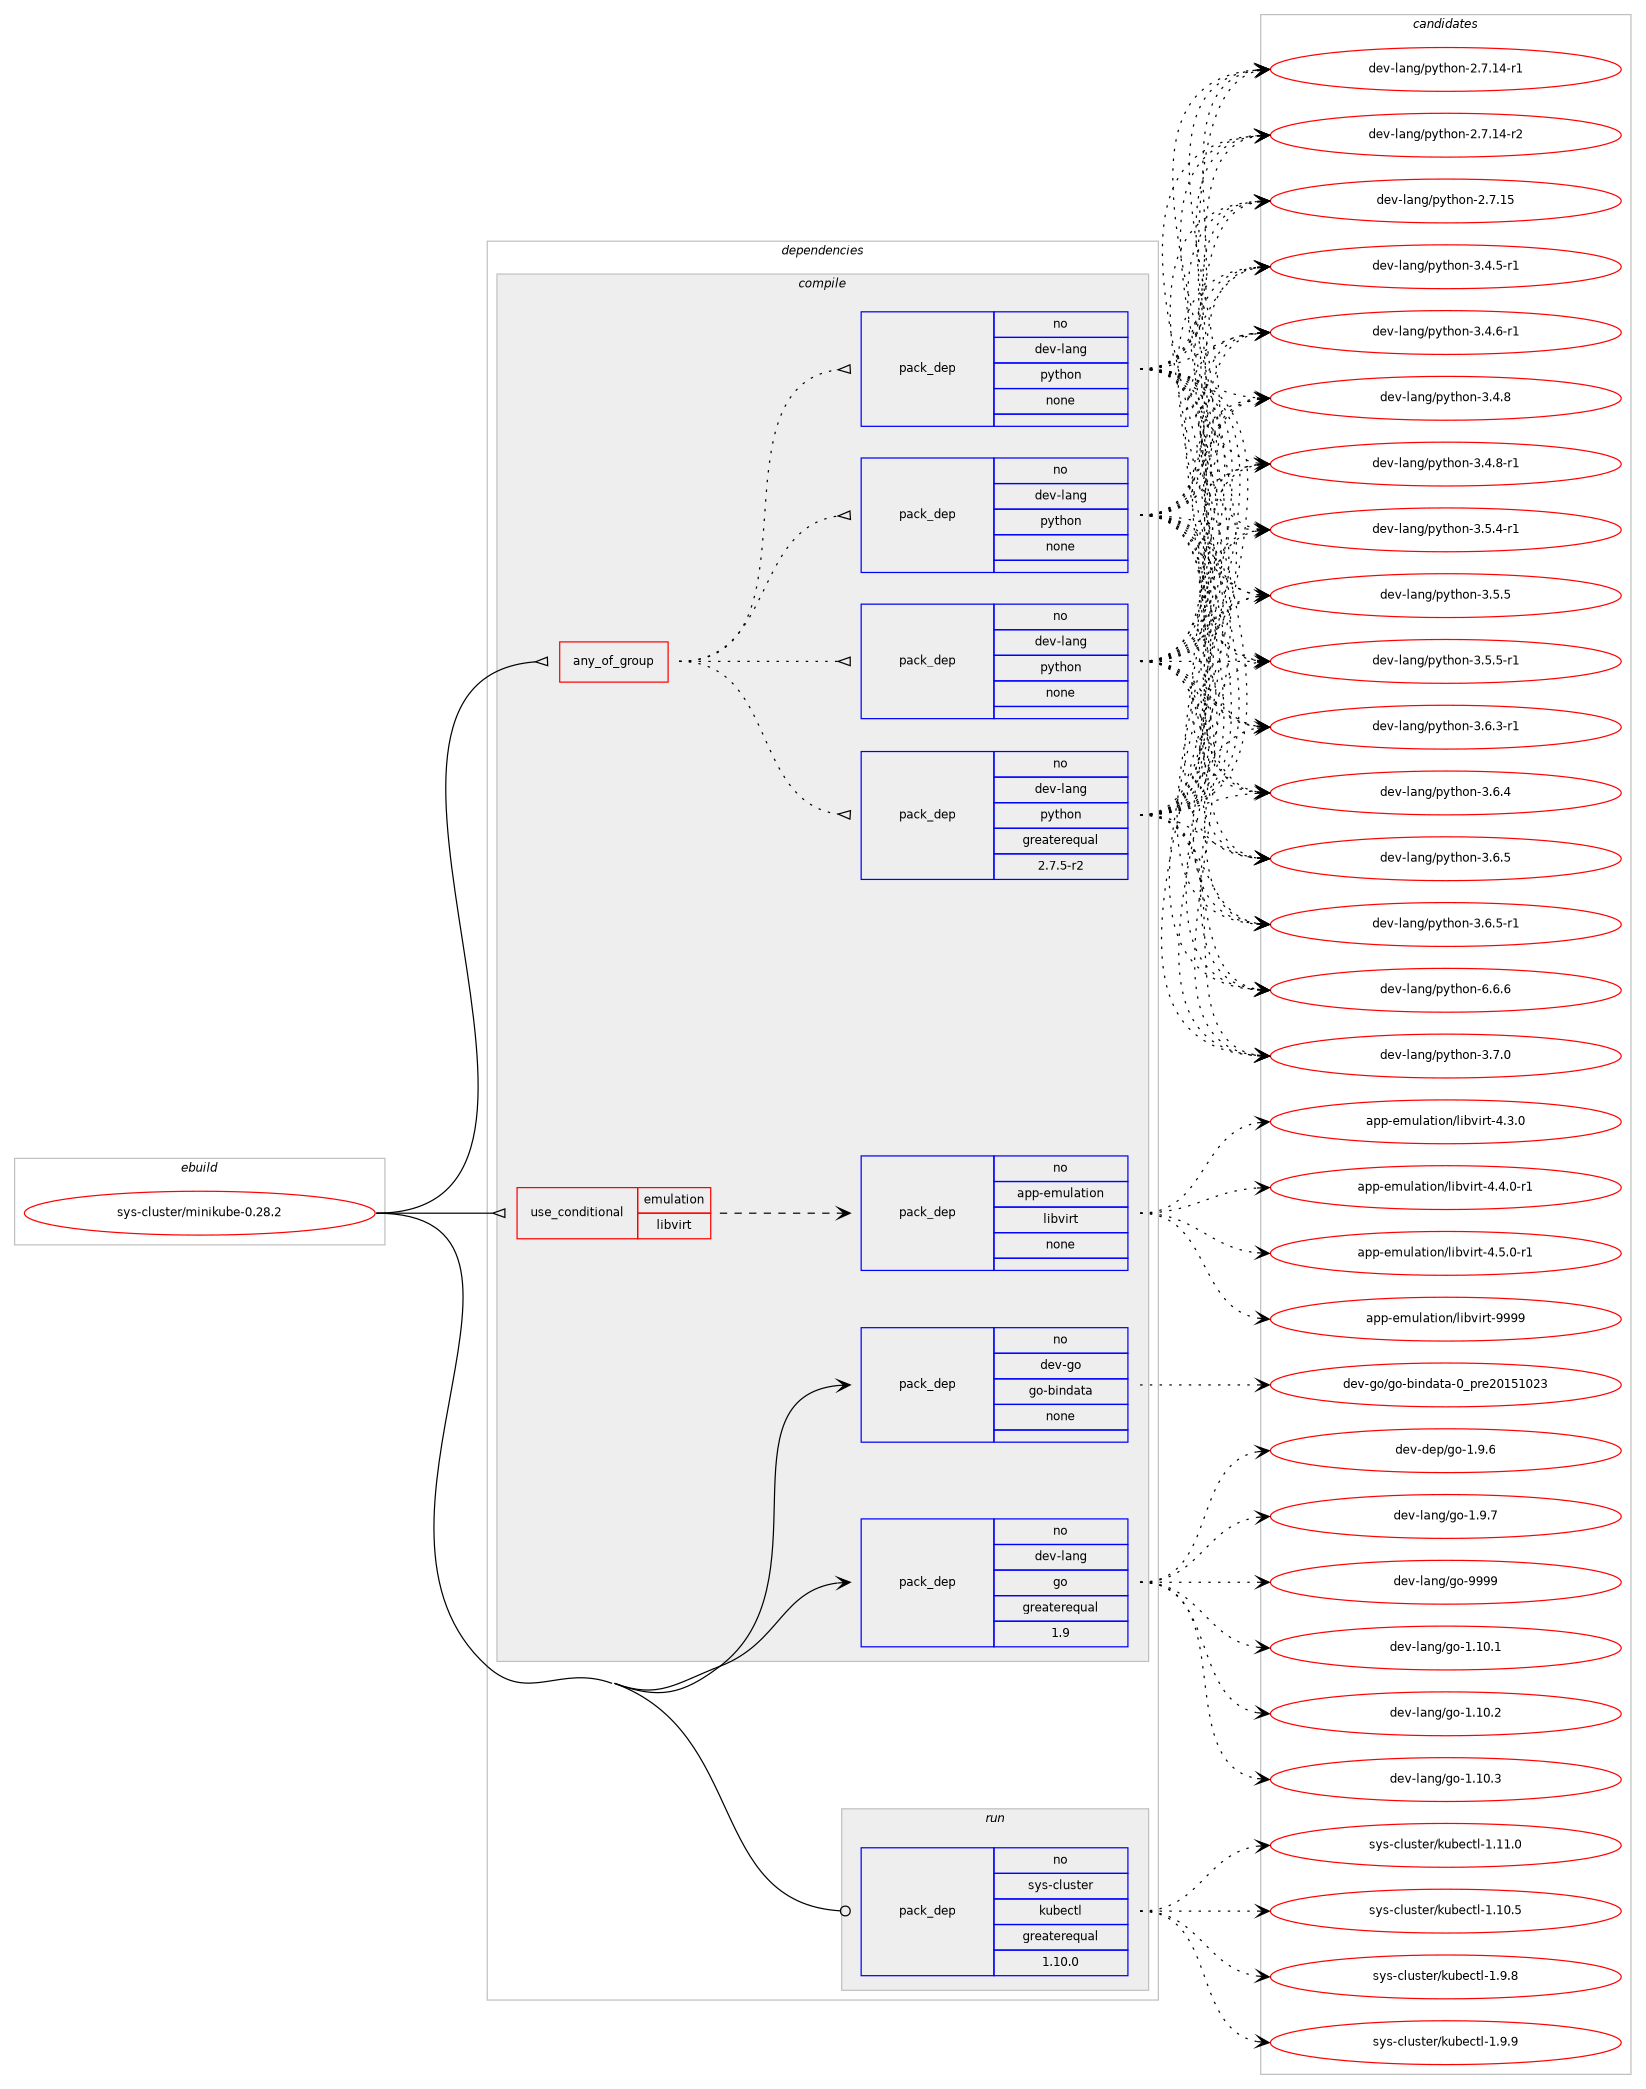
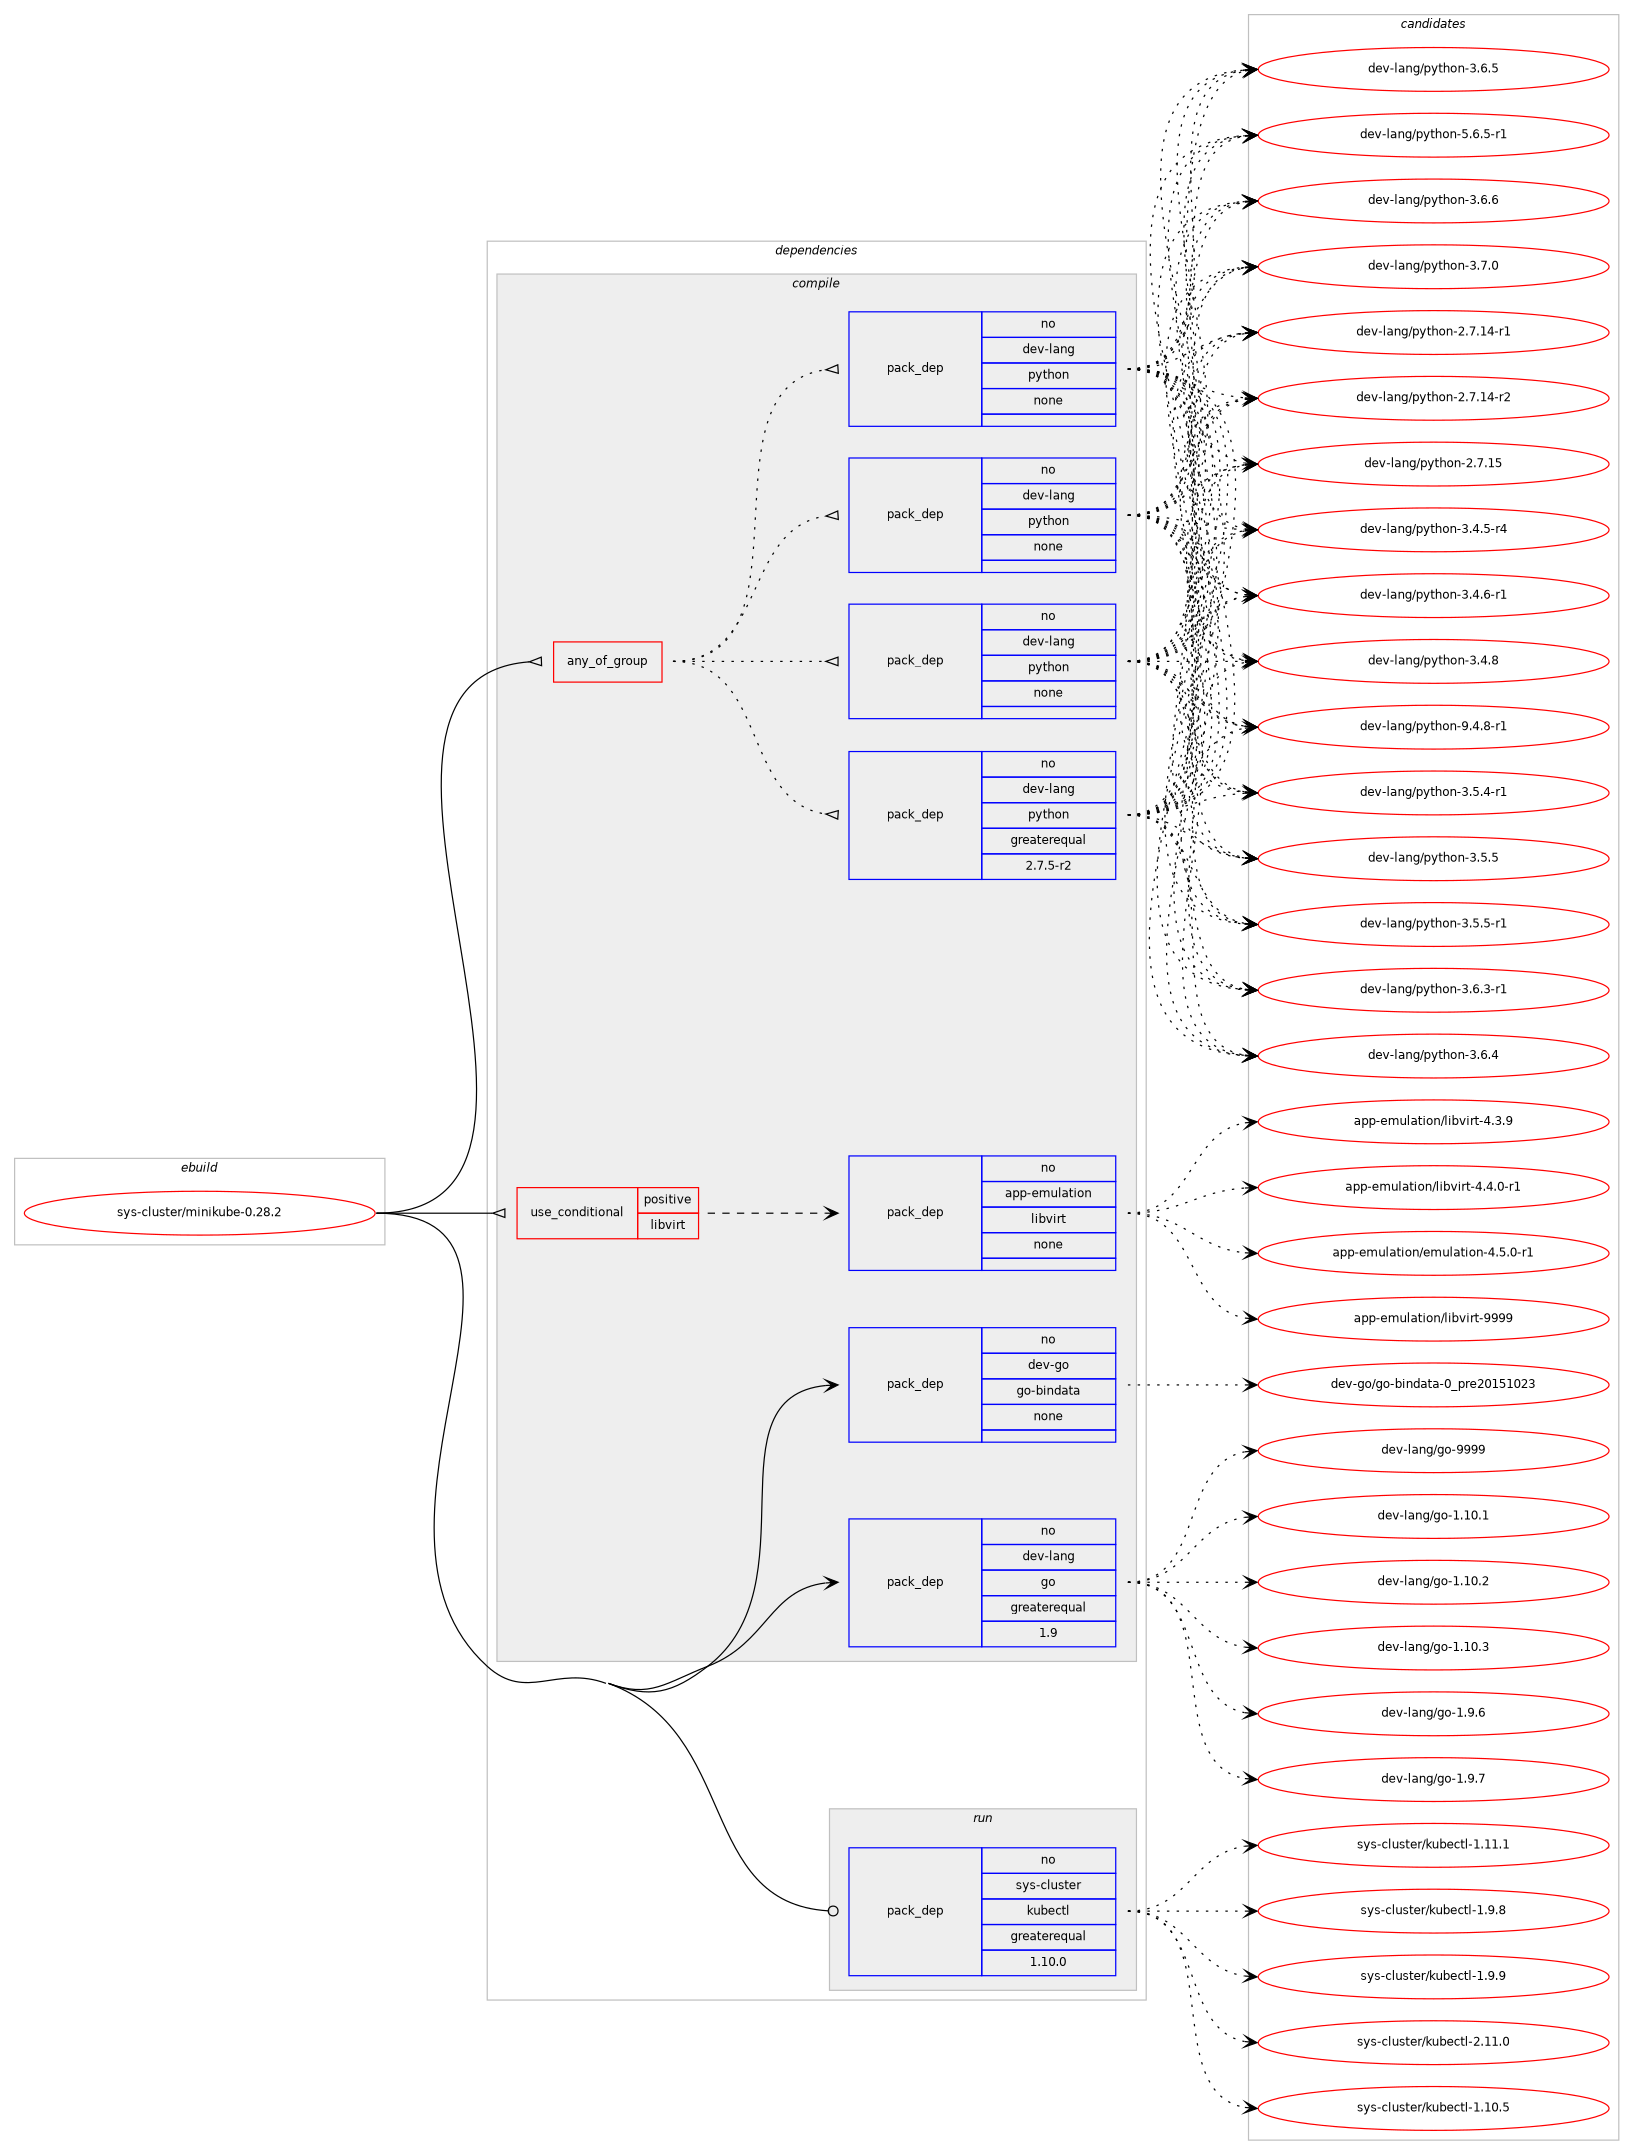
(1446, 267) -> (1434, 530)
(1446, 464) -> (1434, 727)
(1446, 925) -> (1434, 135)
(1446, 990) -> (1434, 201)
(1446, 1122) -> (1434, 1122)
(674, 1200) -> (668, 1200)
(1446, 1253) -> (1434, 1253)
(1446, 1451) -> (1434, 1714)
none -> (1434, 1845)
(1446, 1845) -> (1434, 2043)
